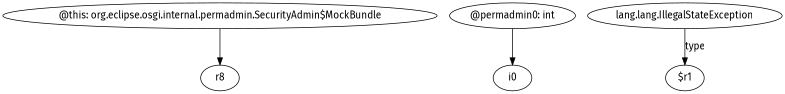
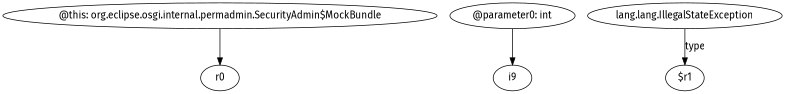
(513, 16) -> (513, 16)
(220, 78) -> (220, 78)
(513, 78) -> (513, 78)
